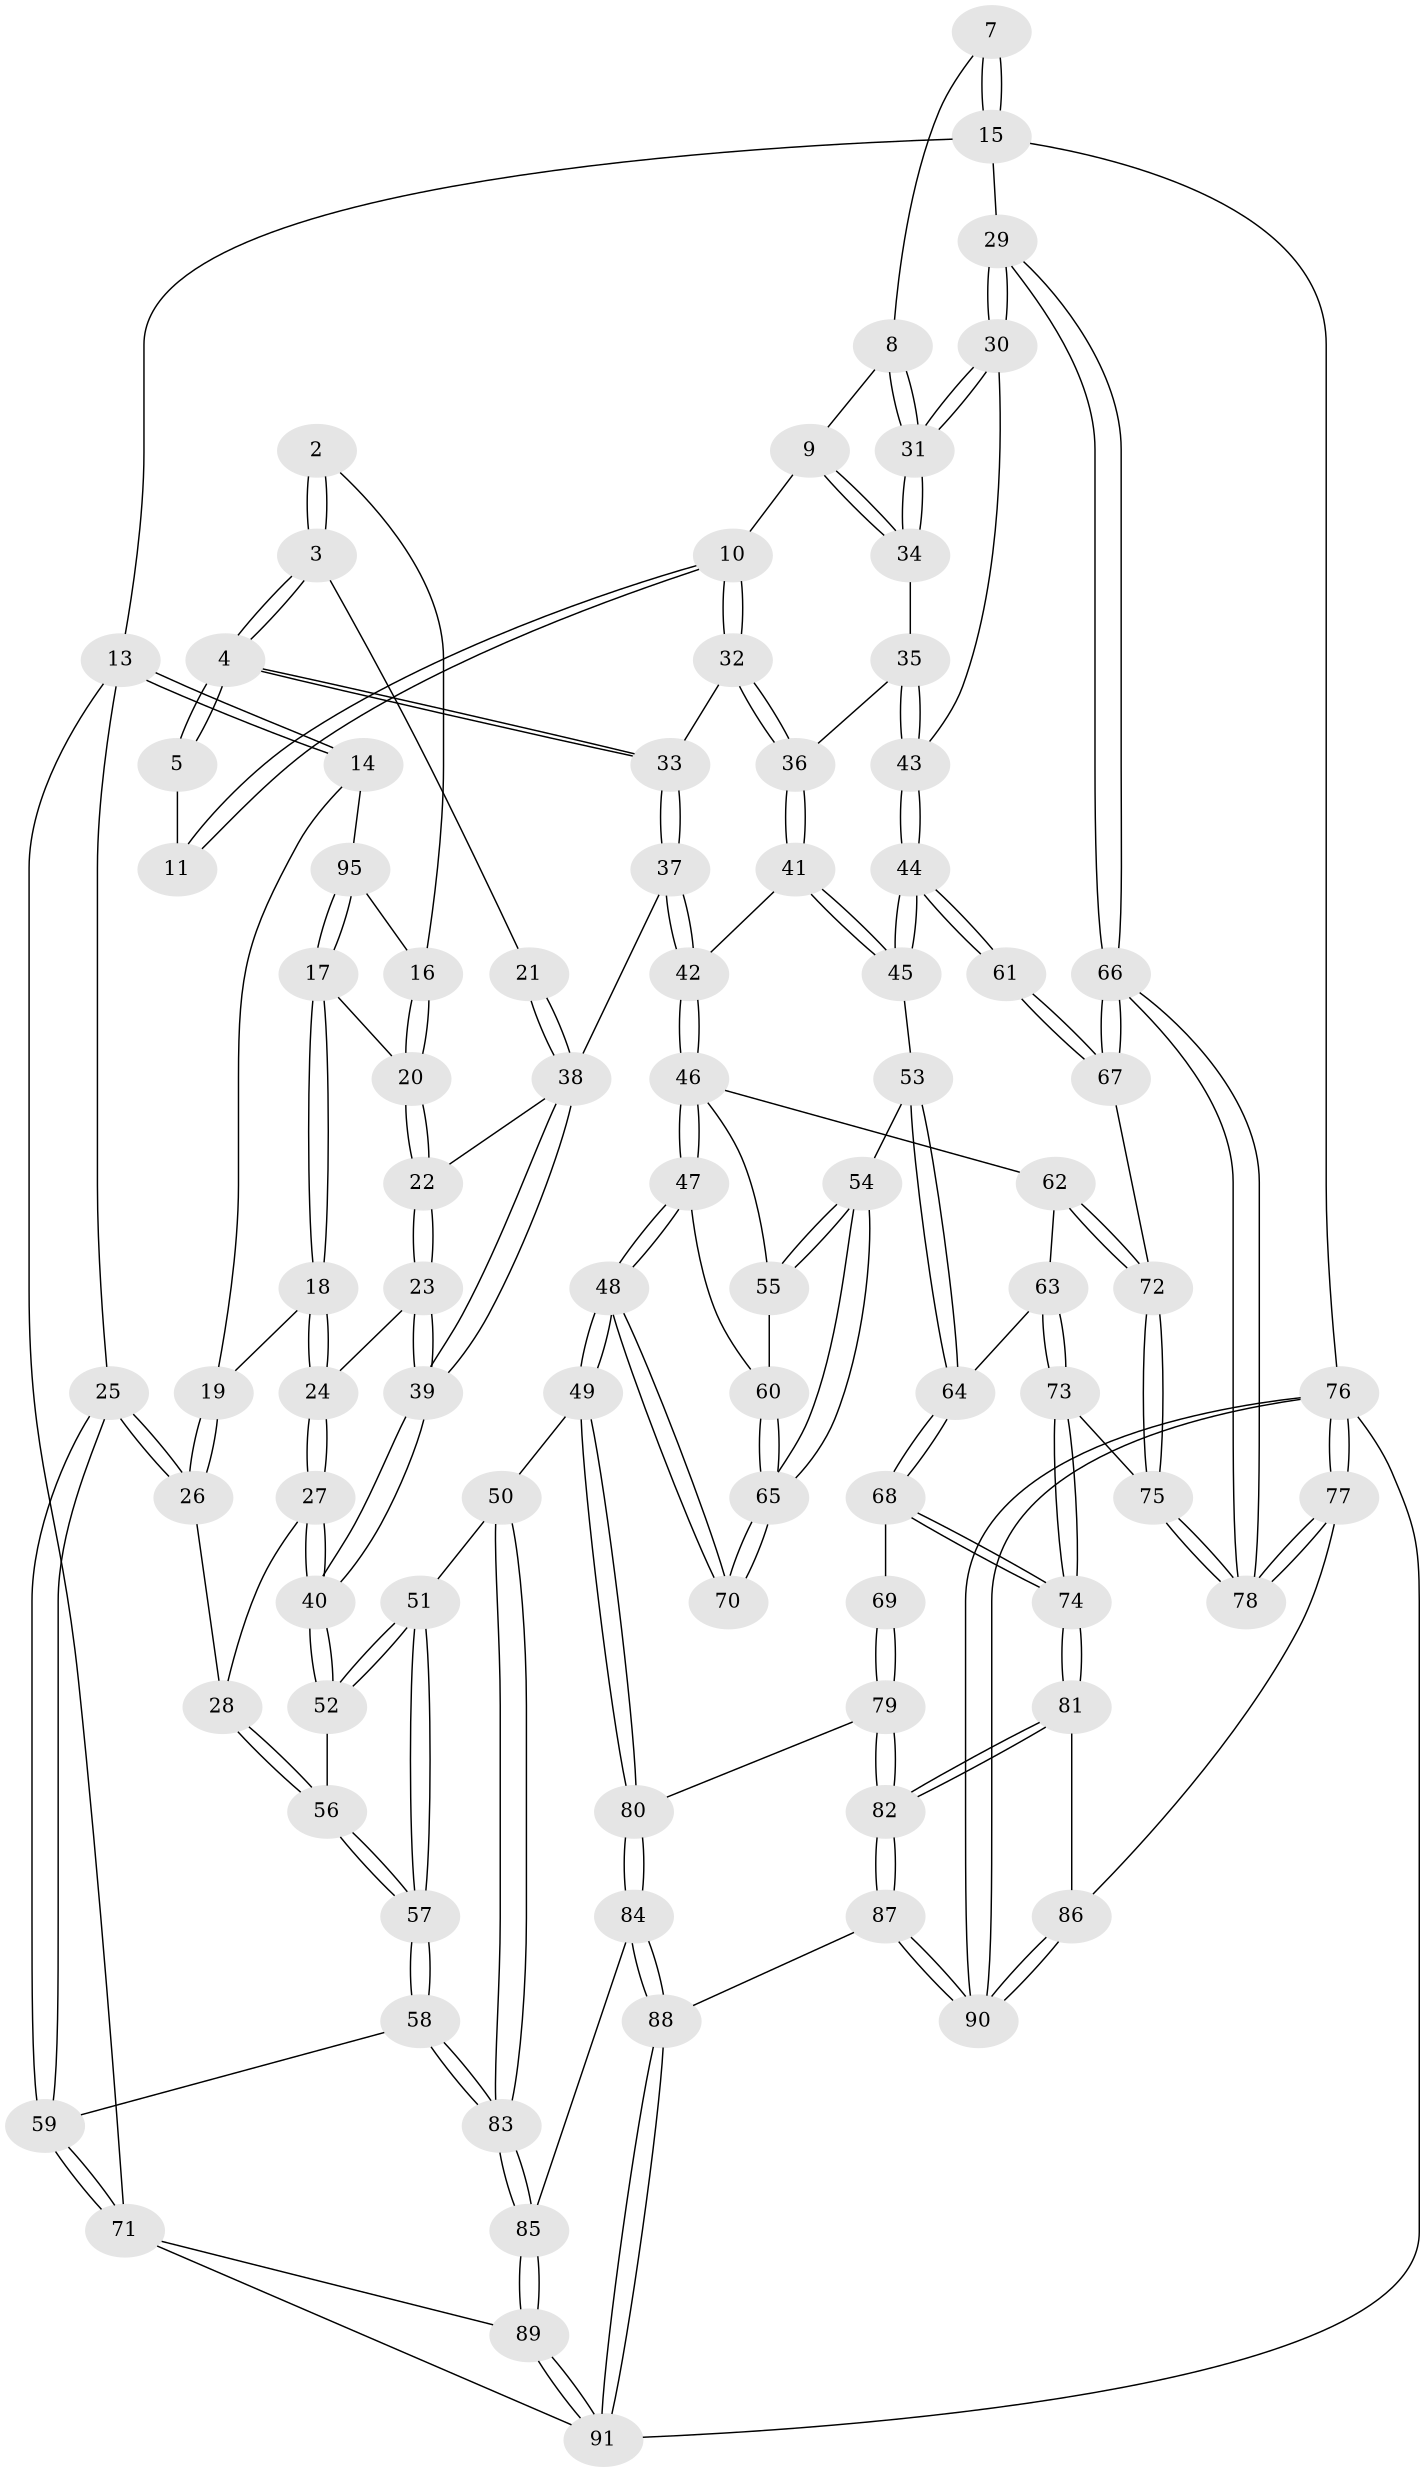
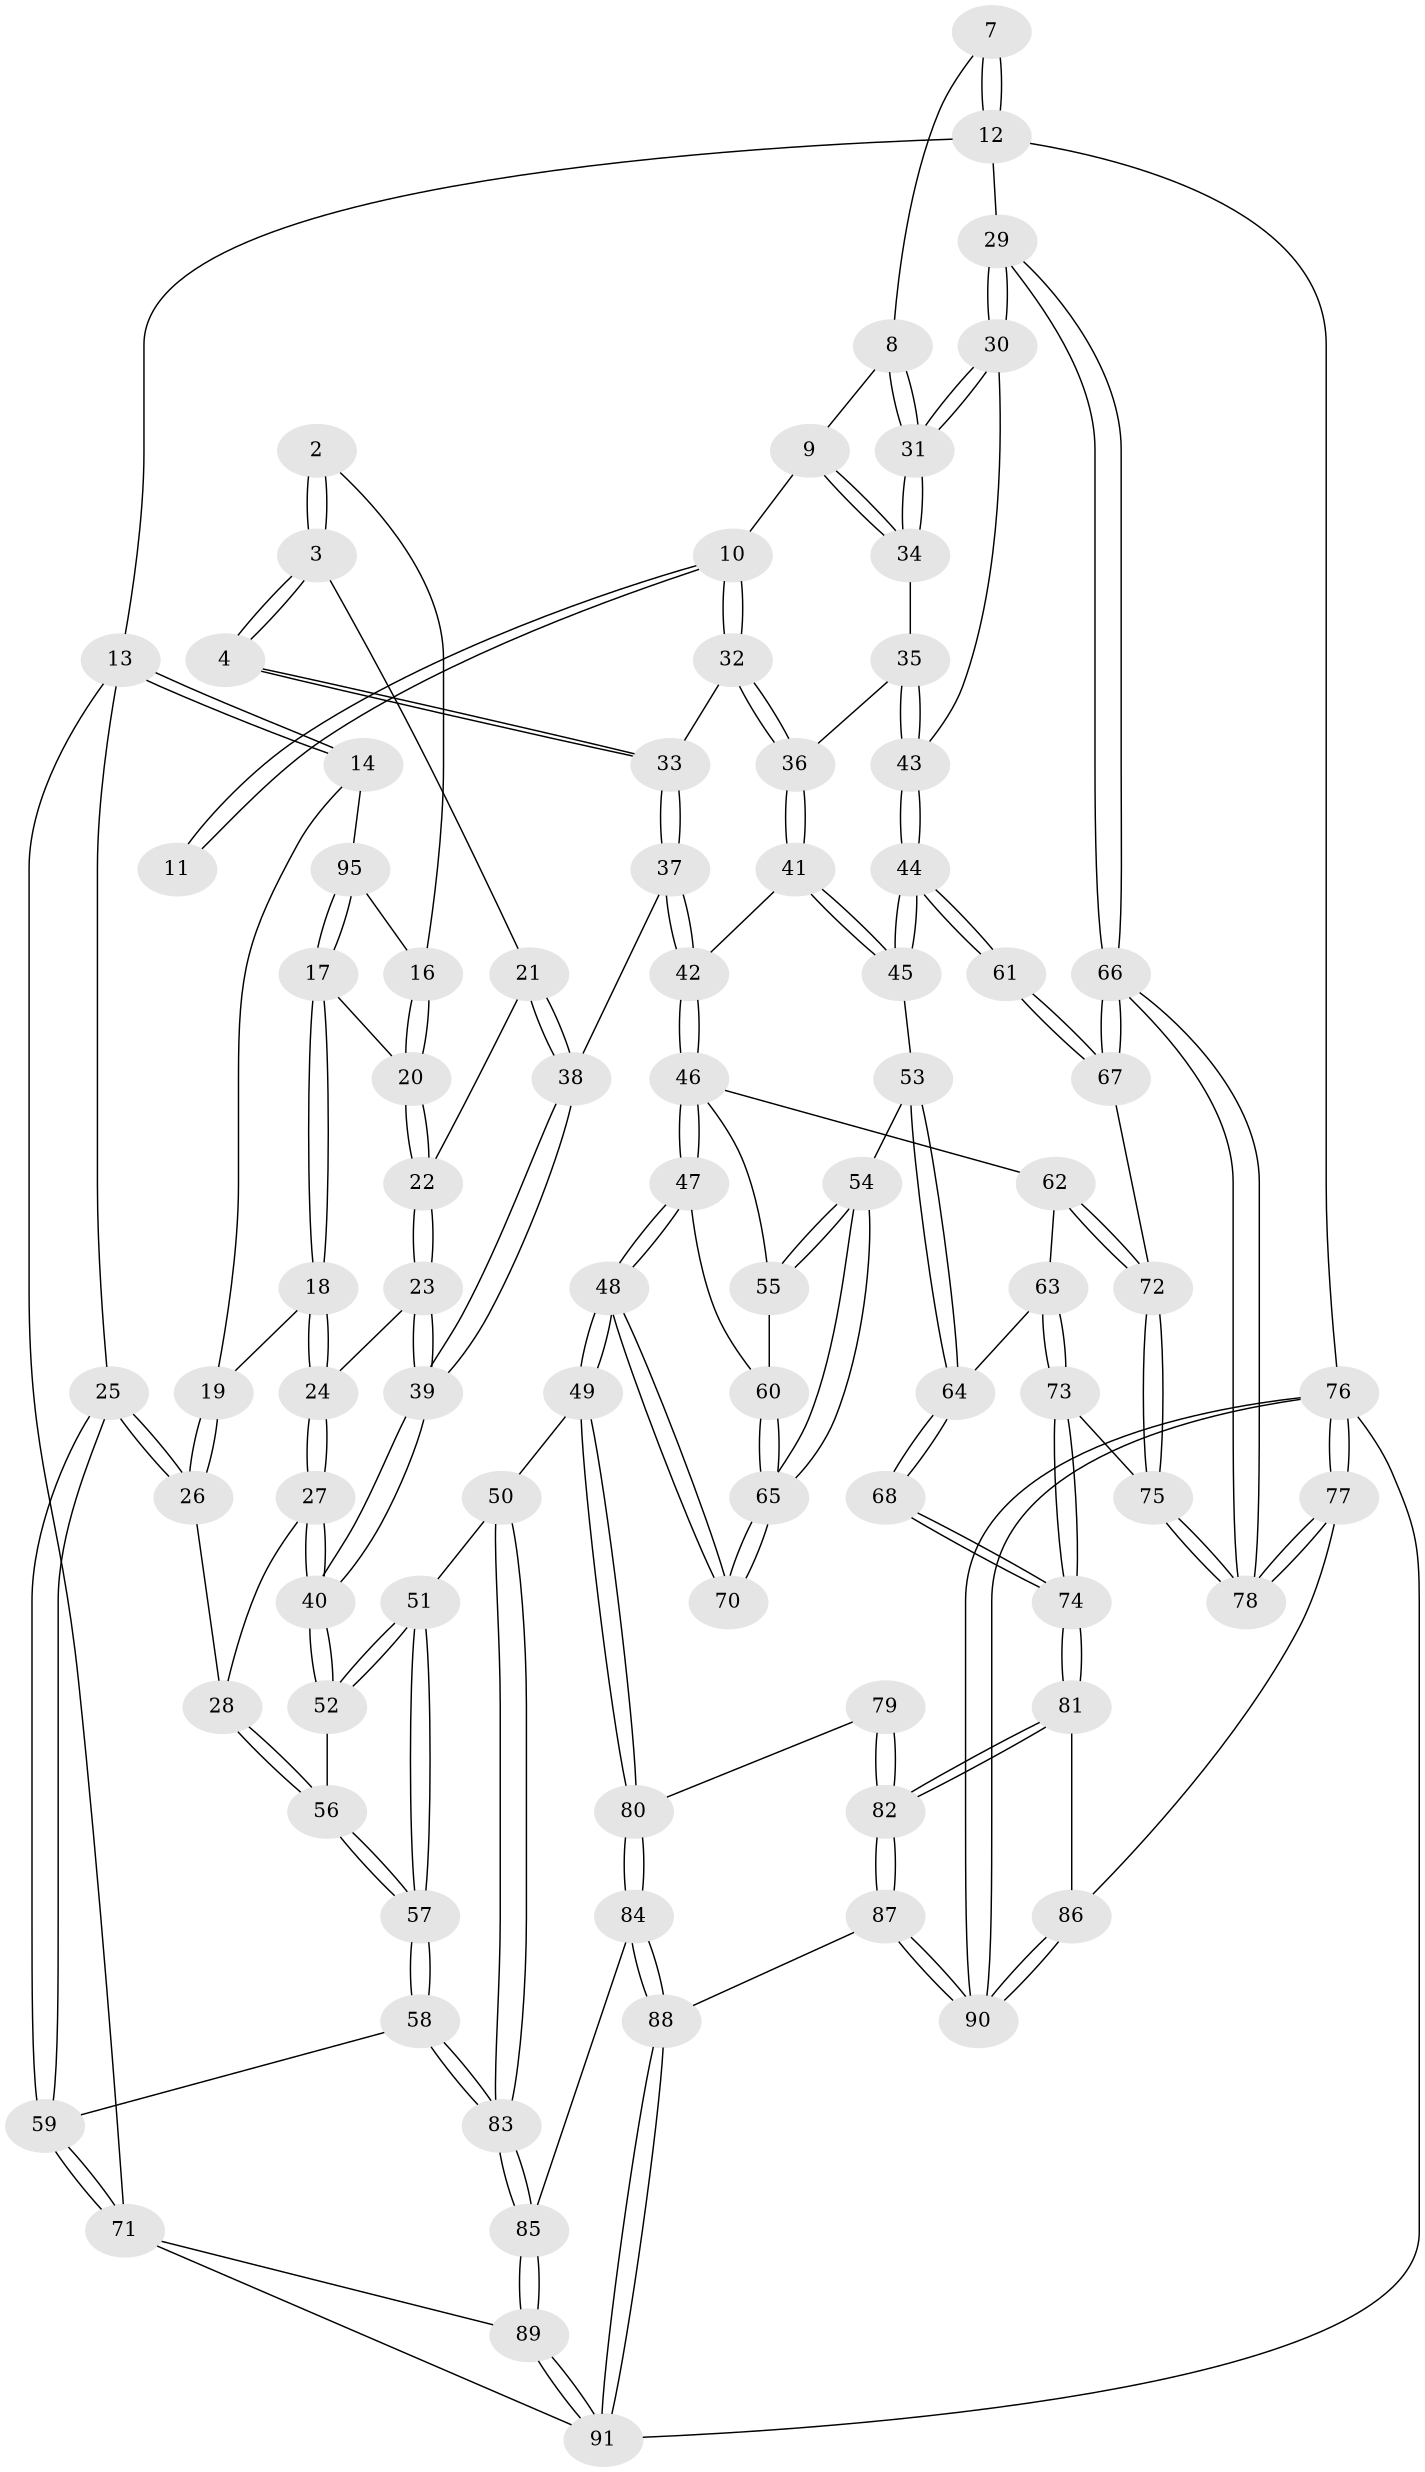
(992, 137) -> (992, 137)
(177, 765) -> none
(497, 1131) -> (477, 1079)
(886, 1602) -> none
